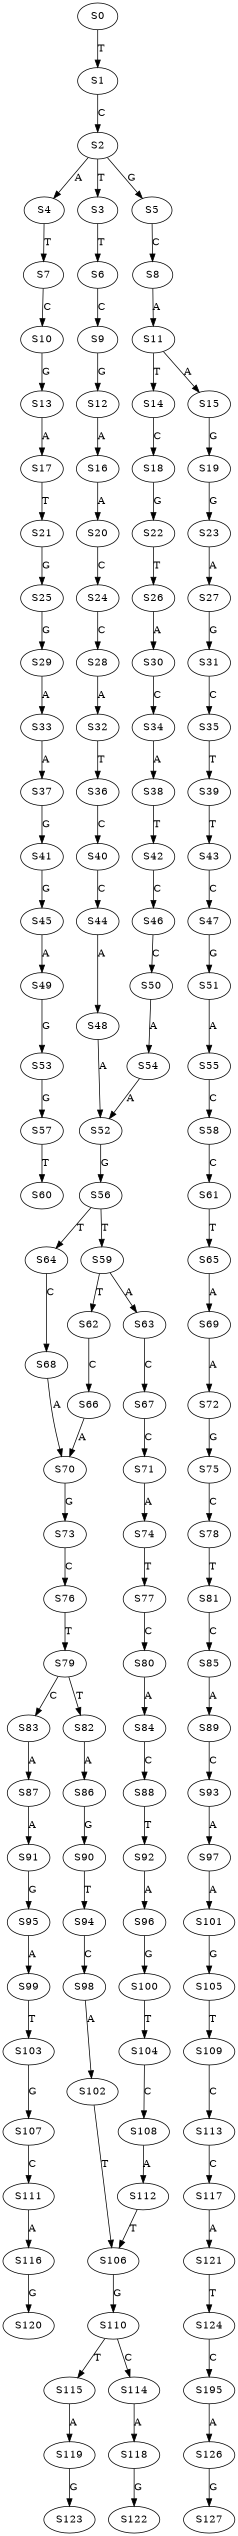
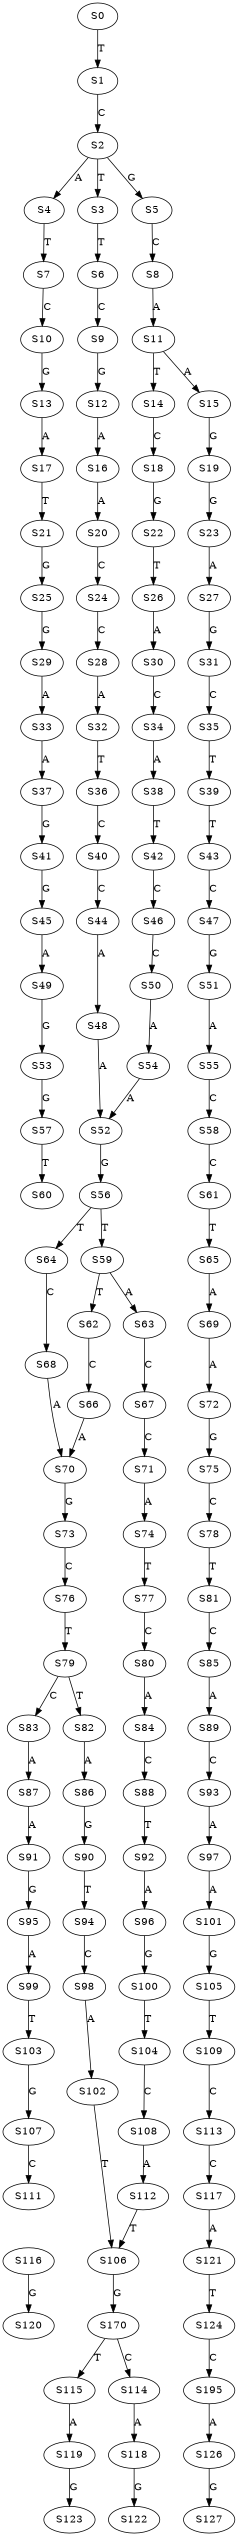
(29, 2225) -> none
(113, 2326) -> (113, 2326)
